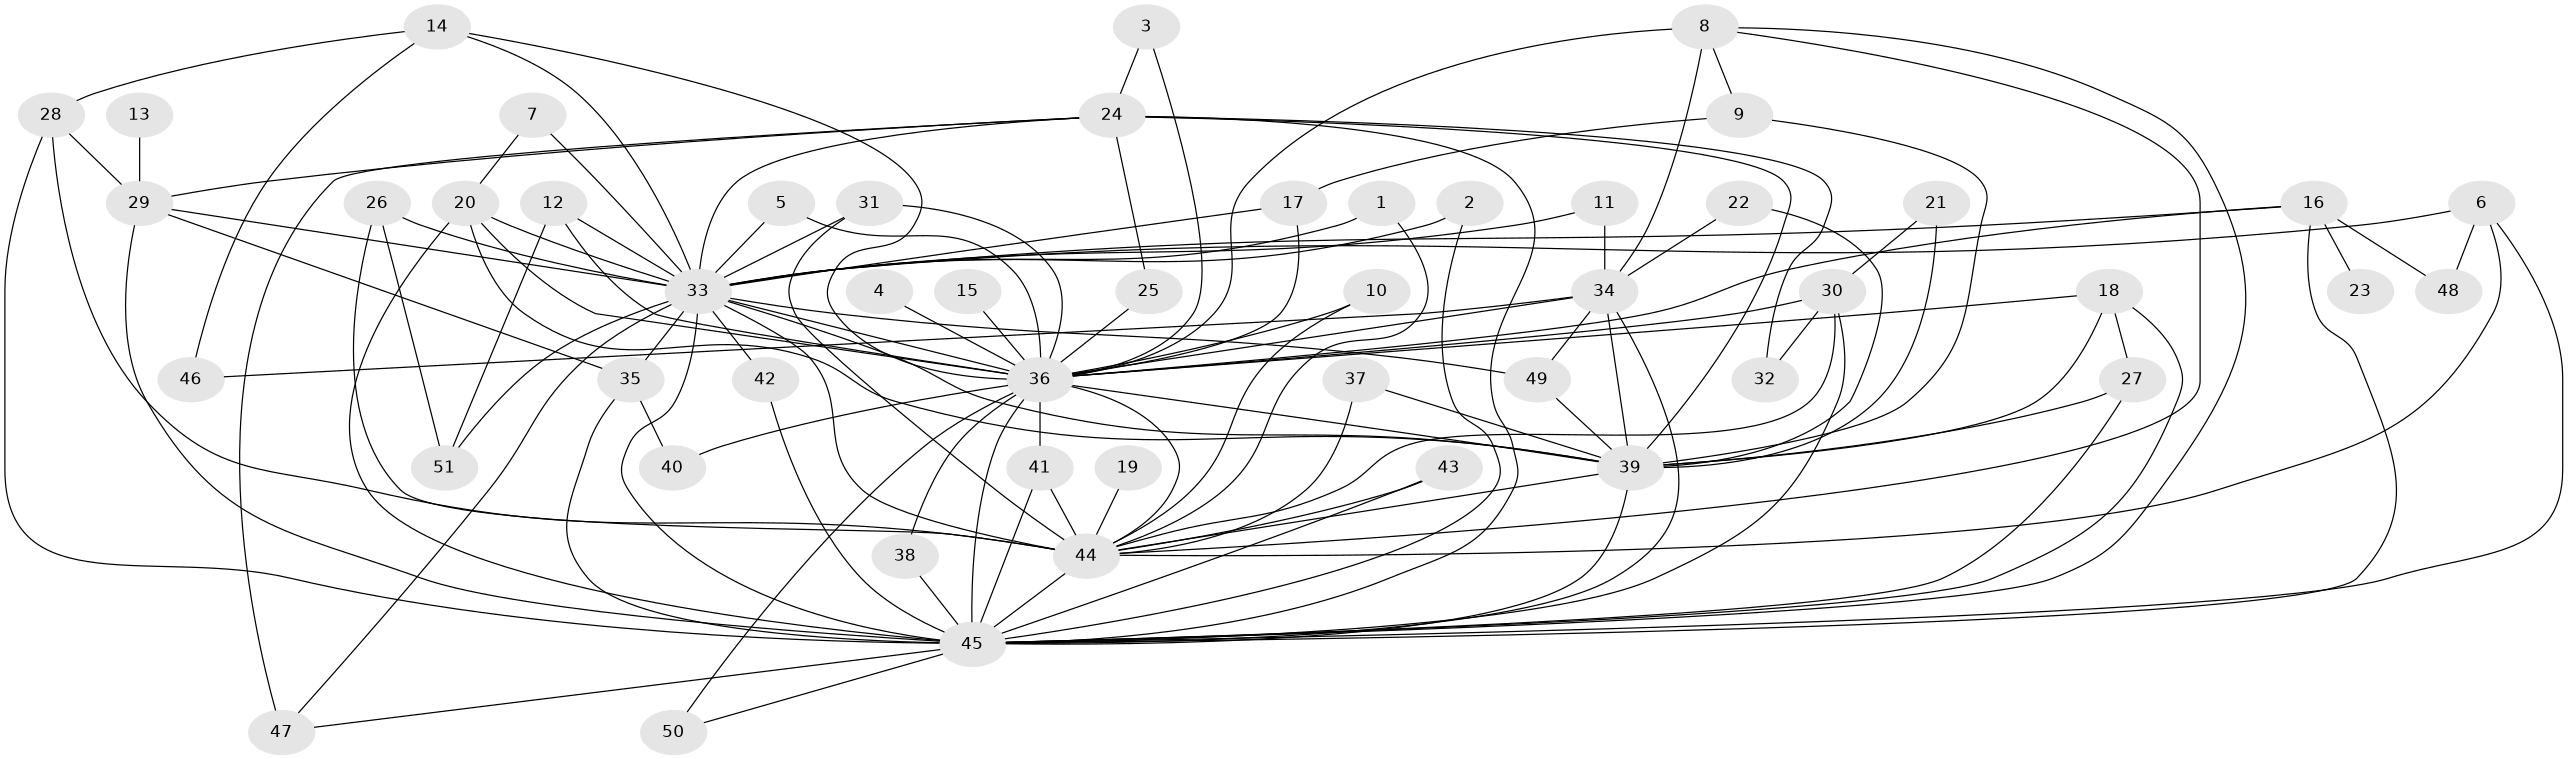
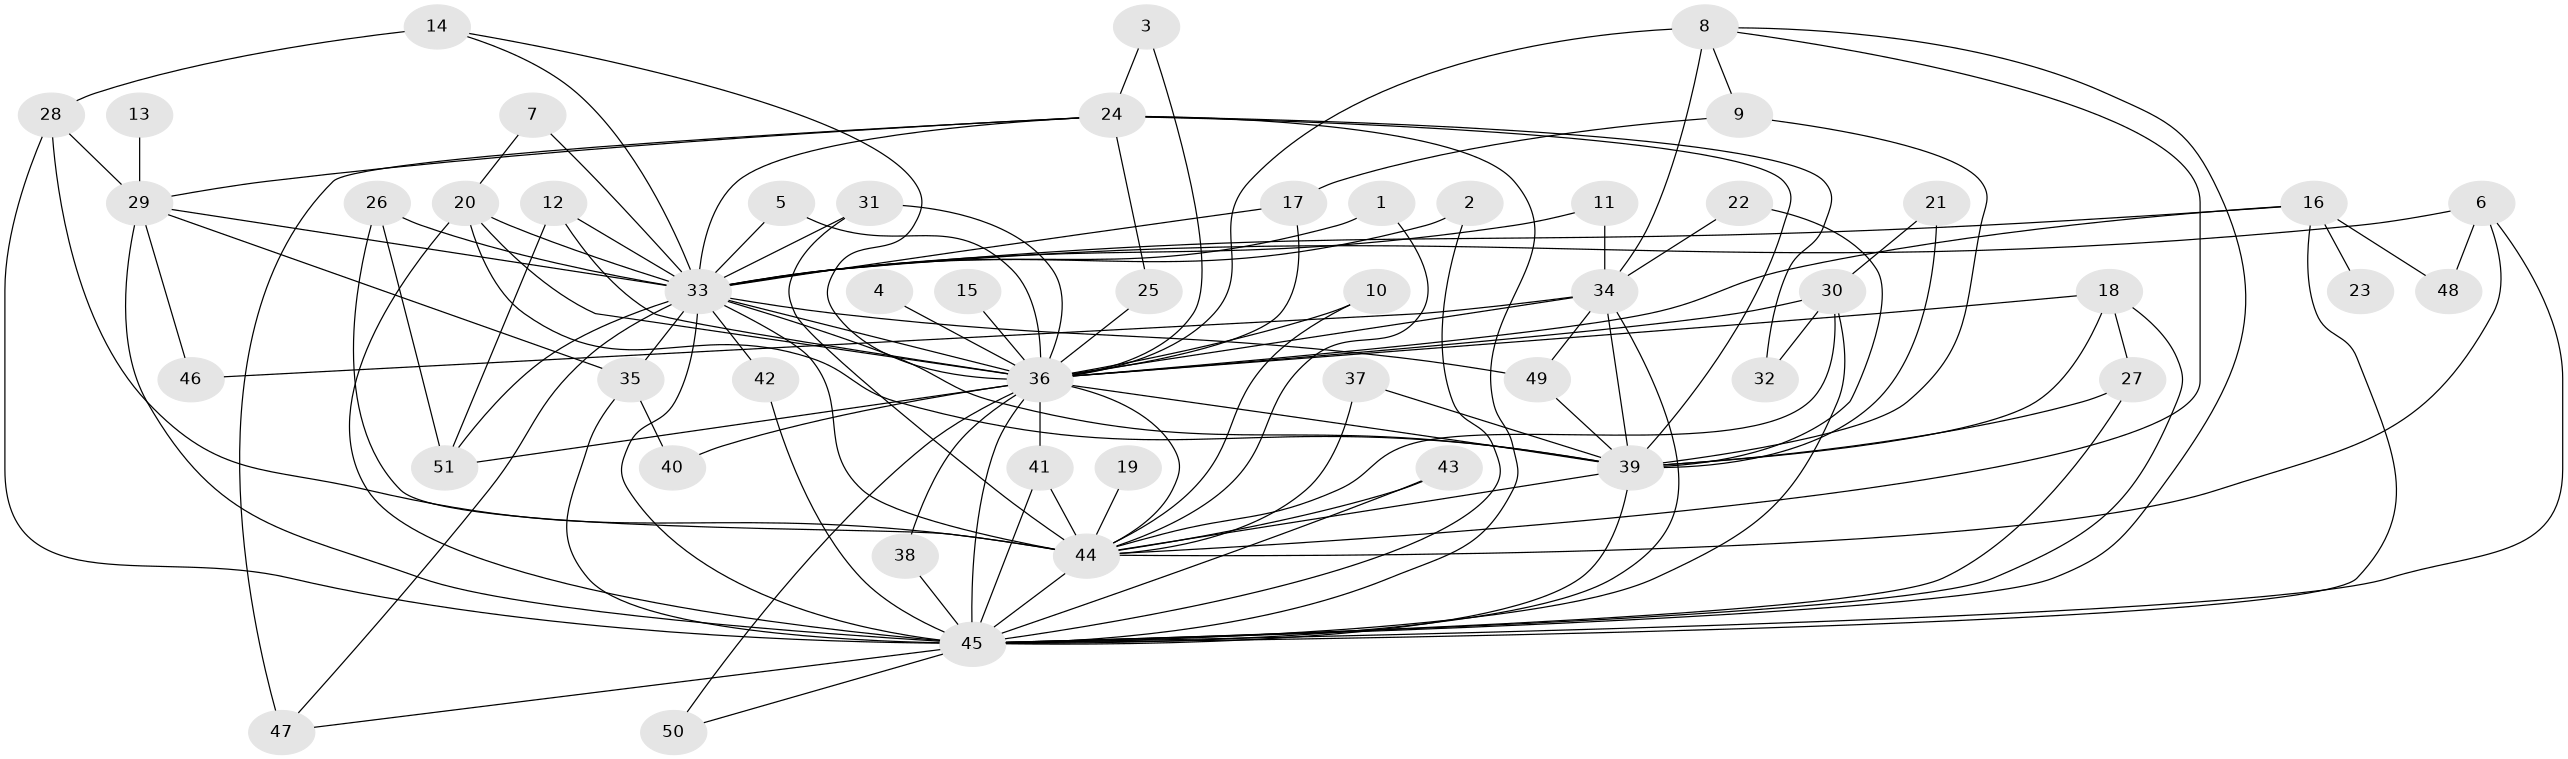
(277, 169) -> (165, 292)
none -> (742, 424)
